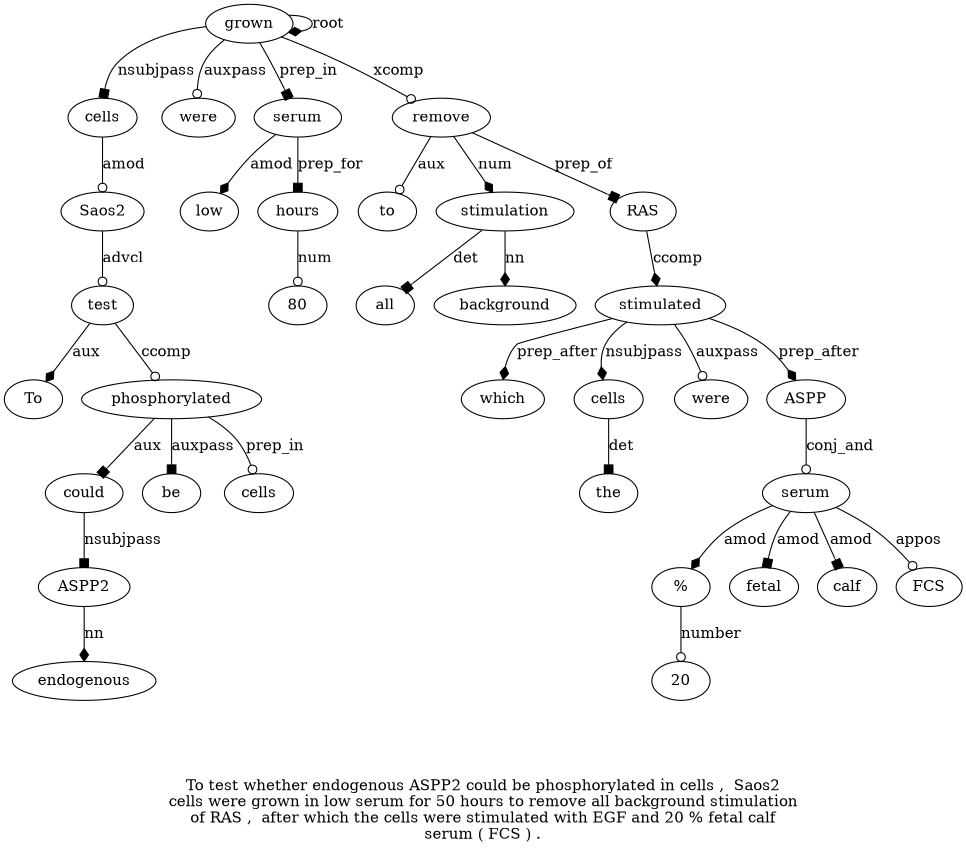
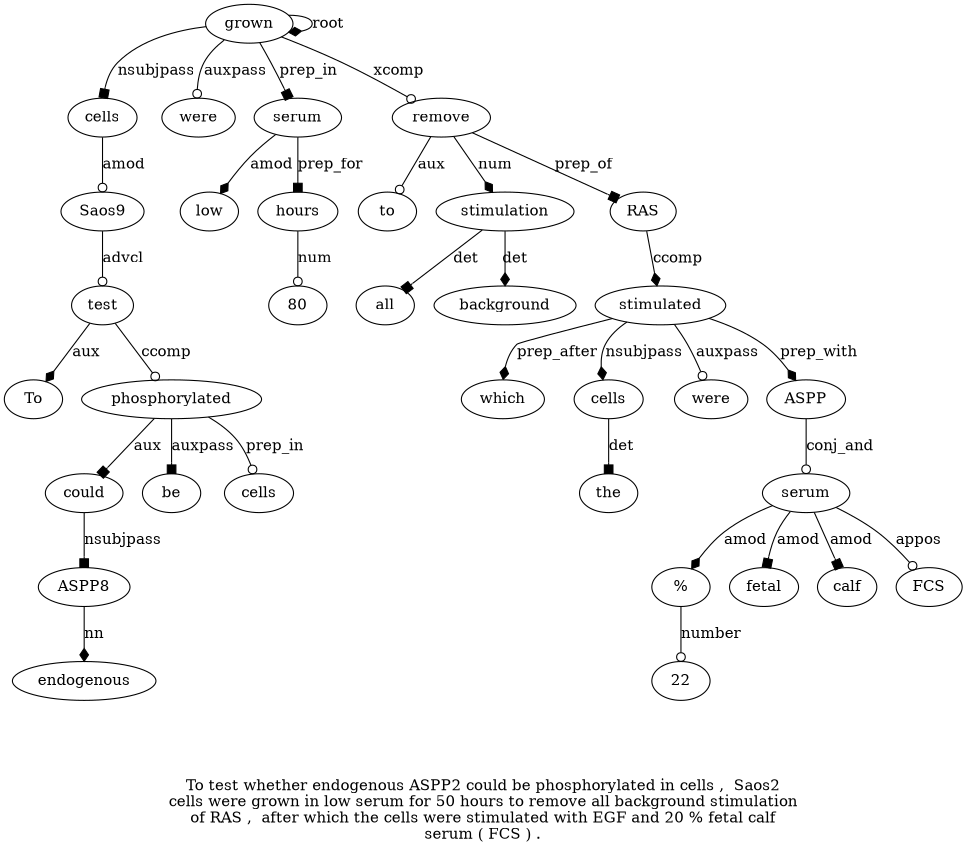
(103, 212) -> (103, 212)
(515, 258) -> (515, 258)
(819, 352) -> (819, 352)
(84, 587) -> (84, 587)
(681, 681) -> (681, 681)
